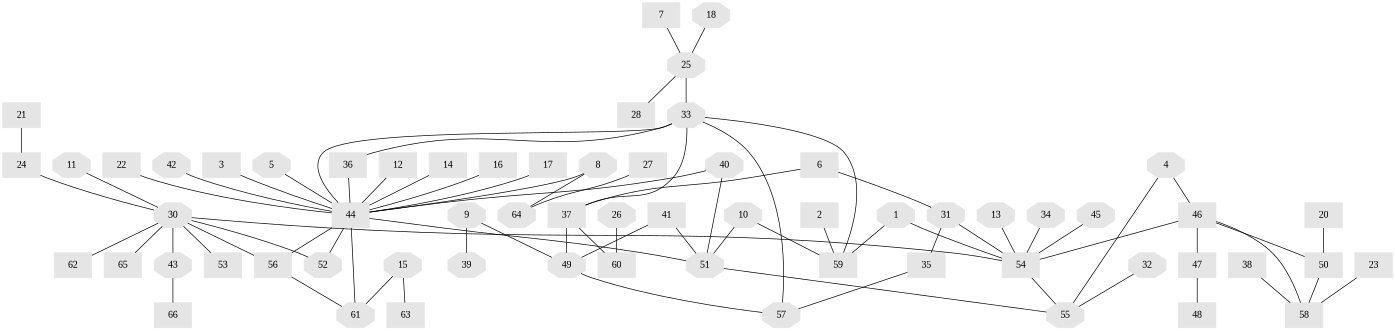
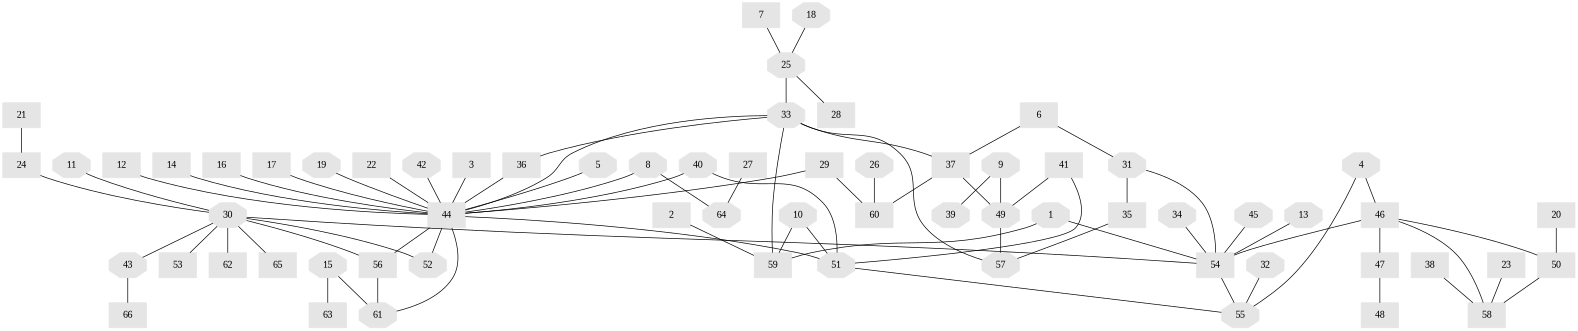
none -> (322, 165)
none -> (824, 165)
